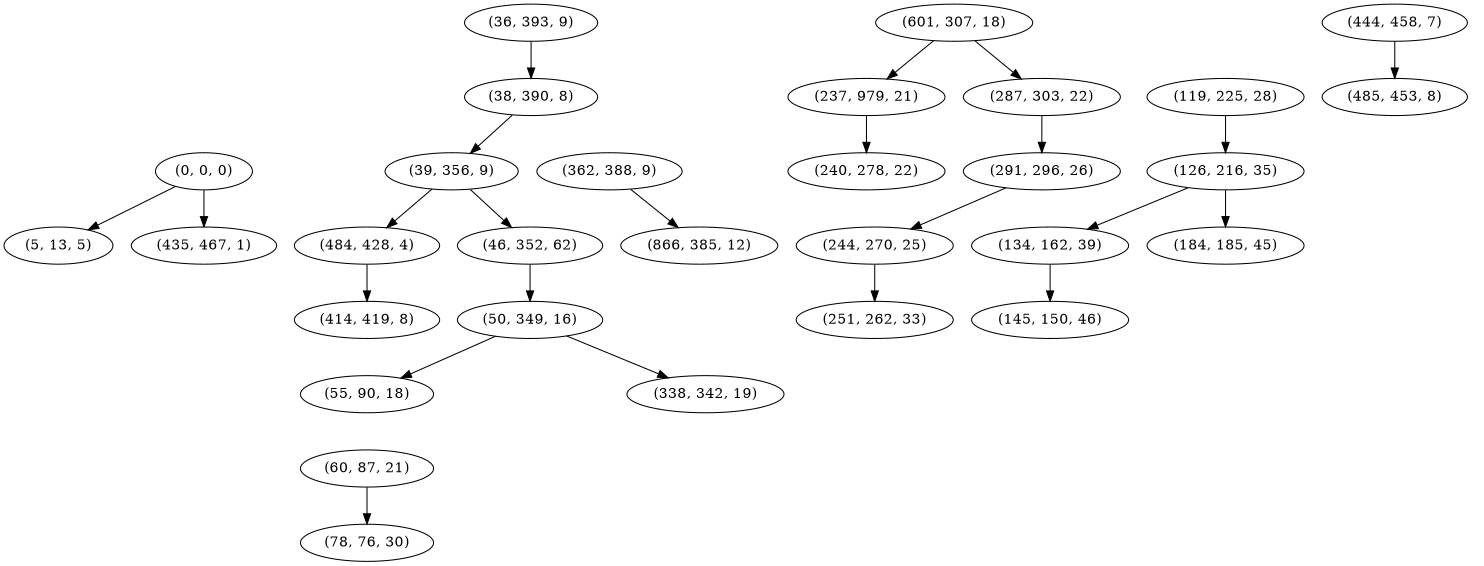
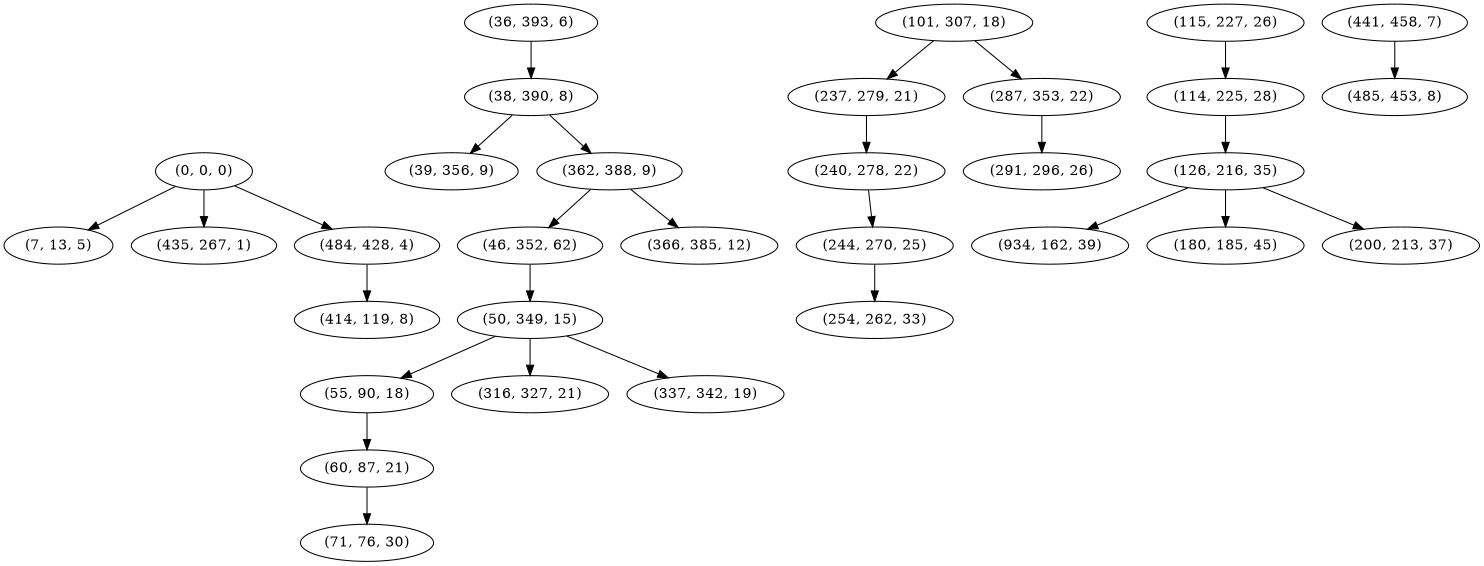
(531, 23) -> (531, 23)
(954, 23) -> (954, 23)
none -> (1226, 23)
(1395, 23) -> (1395, 23)
(866, 97) -> (866, 97)
(1042, 97) -> (1042, 97)
(1226, 97) -> (1226, 97)
none -> (567, 131)
(413, 205) -> (279, 205)
(487, 205) -> (574, 205)
(963, 206) -> (870, 203)
(58, 246) -> (58, 246)
(204, 246) -> (204, 246)
(699, 246) -> (699, 246)
(1050, 246) -> (1050, 246)
(1226, 246) -> (1226, 246)
none -> (1401, 246)
(367, 320) -> (367, 320)
(530, 320) -> (530, 320)
(875, 320) -> (875, 320)
(1050, 320) -> none
none -> (530, 394)
(705, 394) -> (705, 394)
none -> (367, 426)
(367, 543) -> (367, 543)
